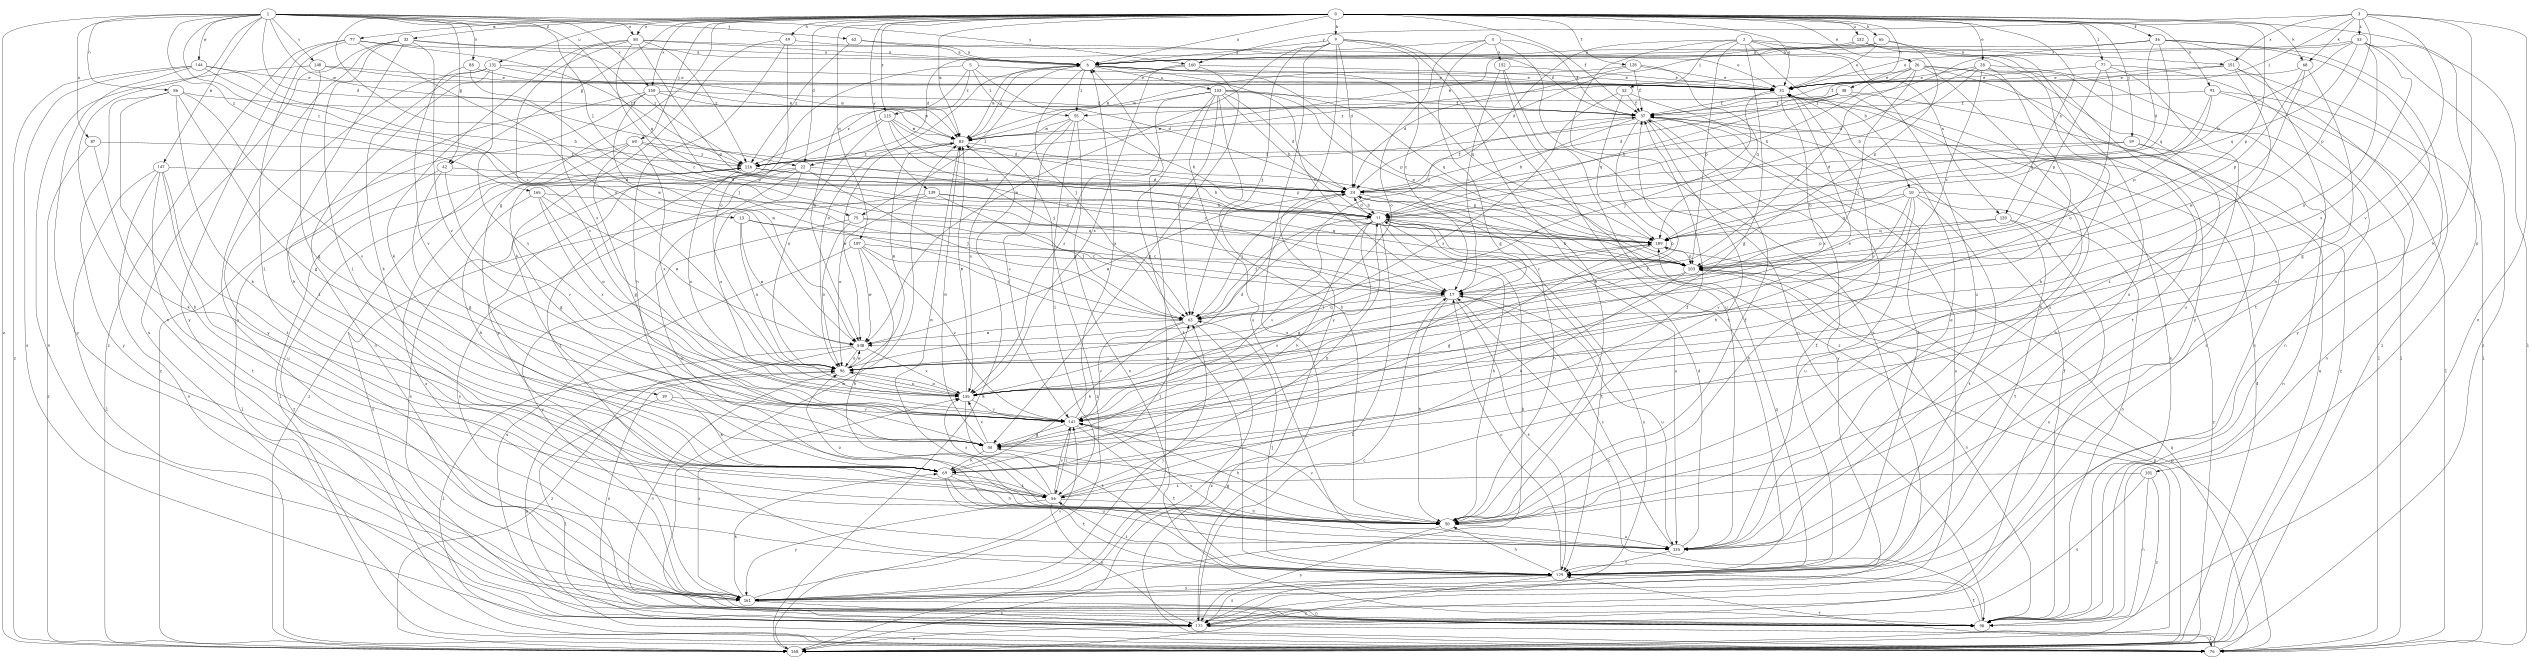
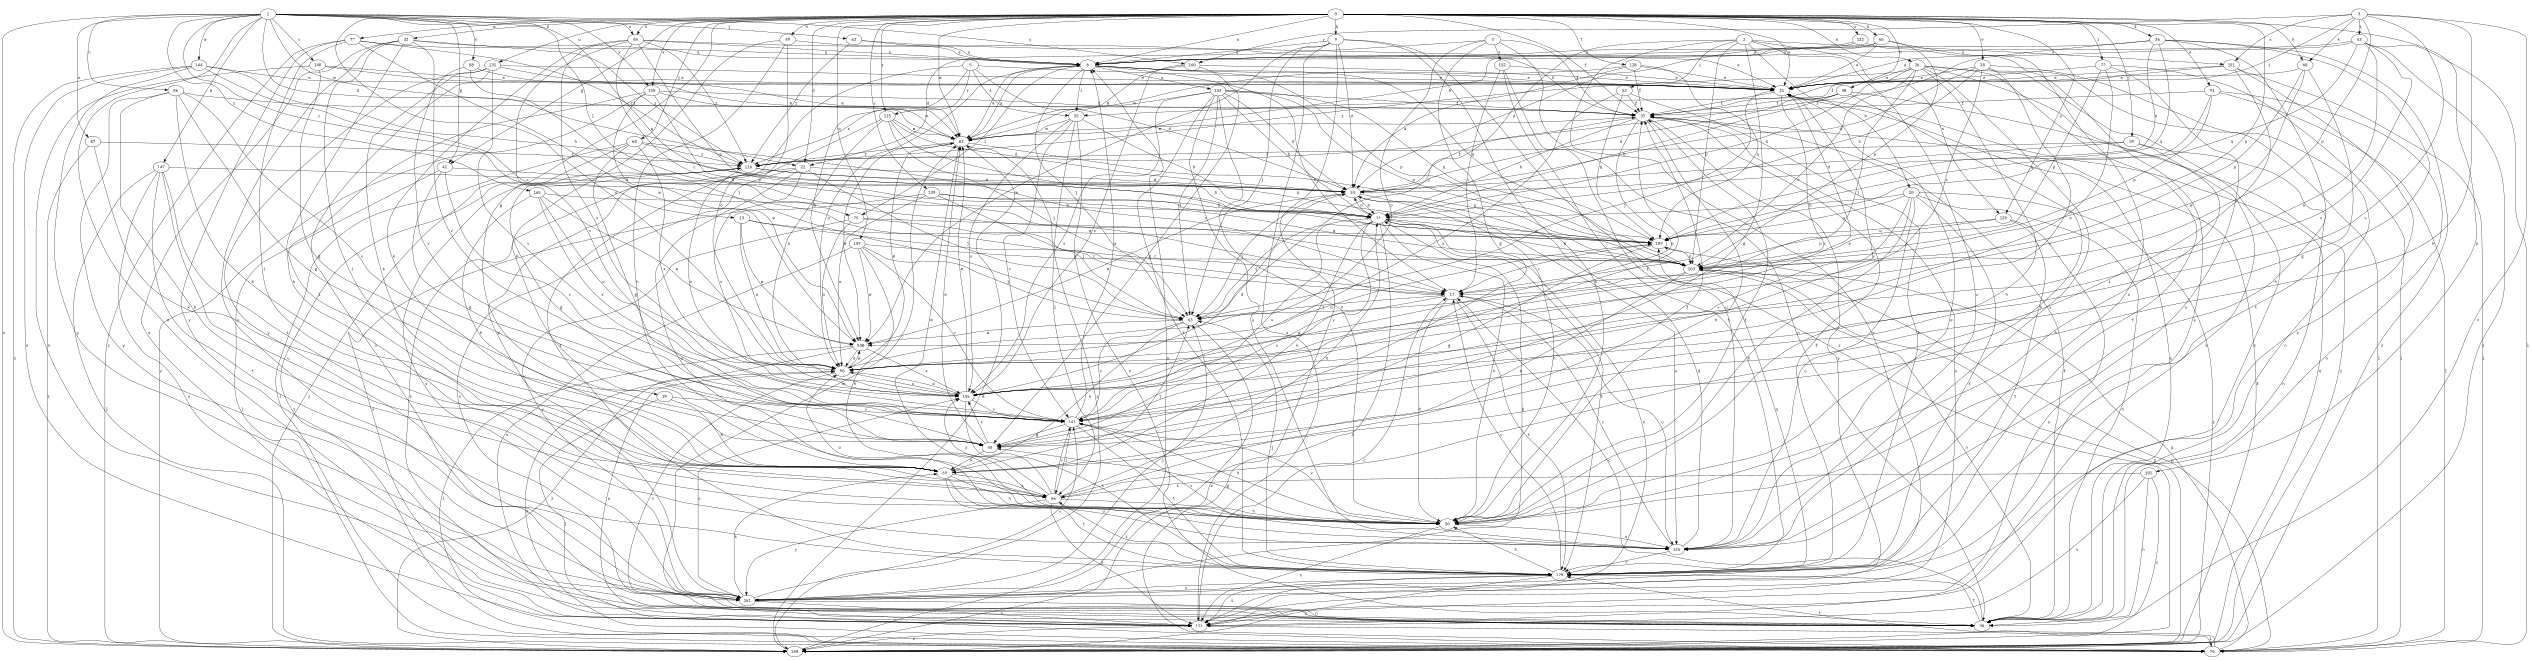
(1413, 141) -> none
(1863, 183) -> none
(1921, 326) -> (1782, 354)
